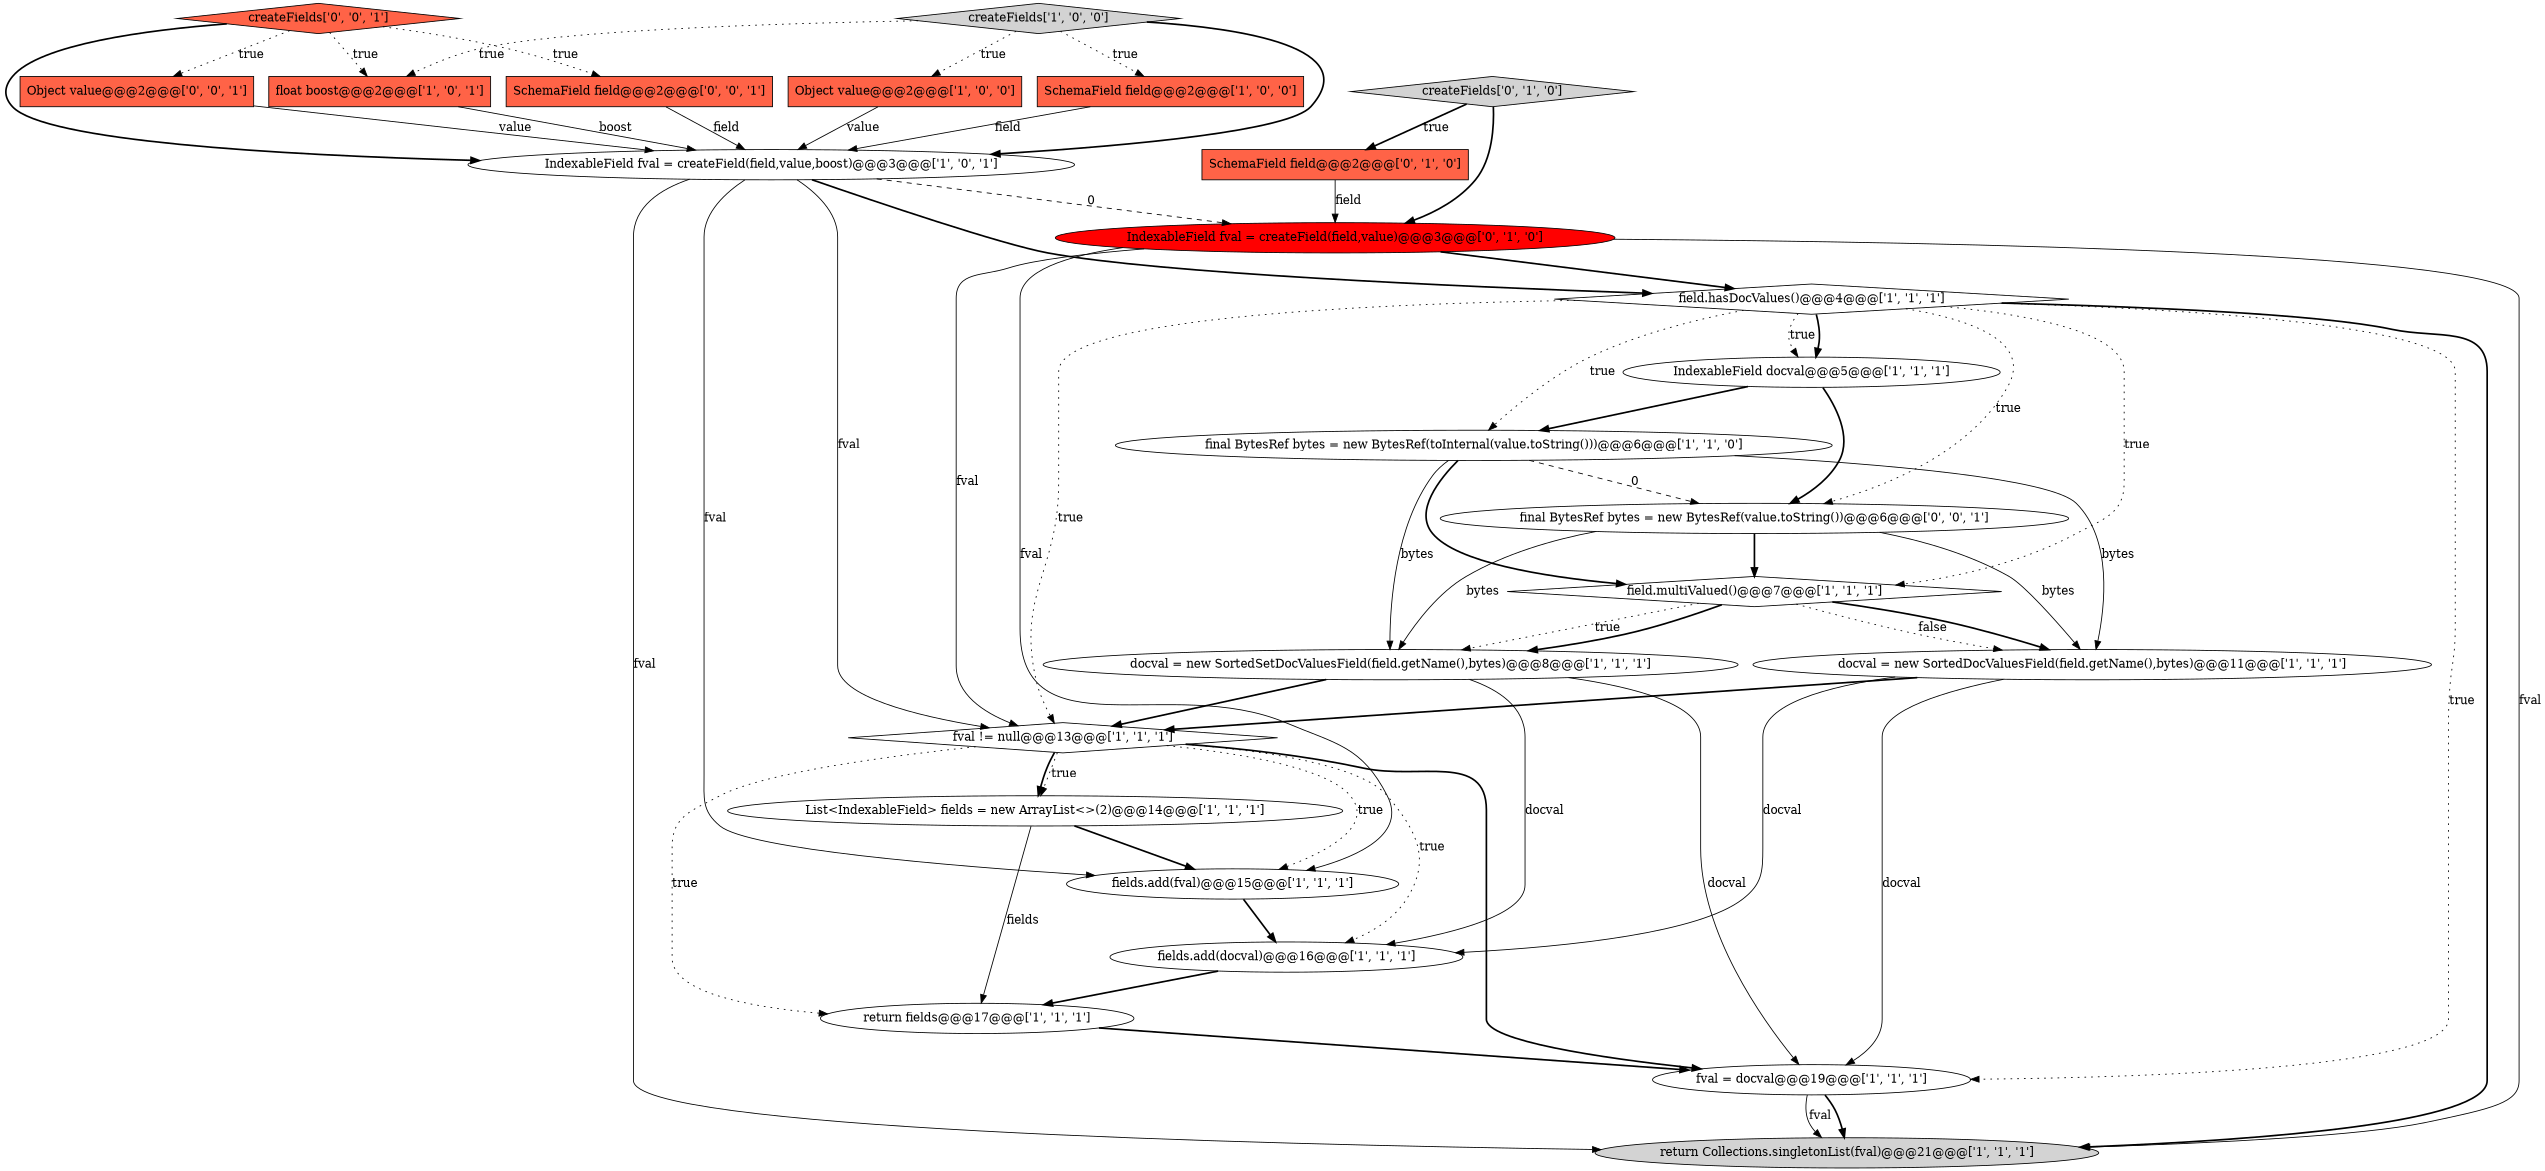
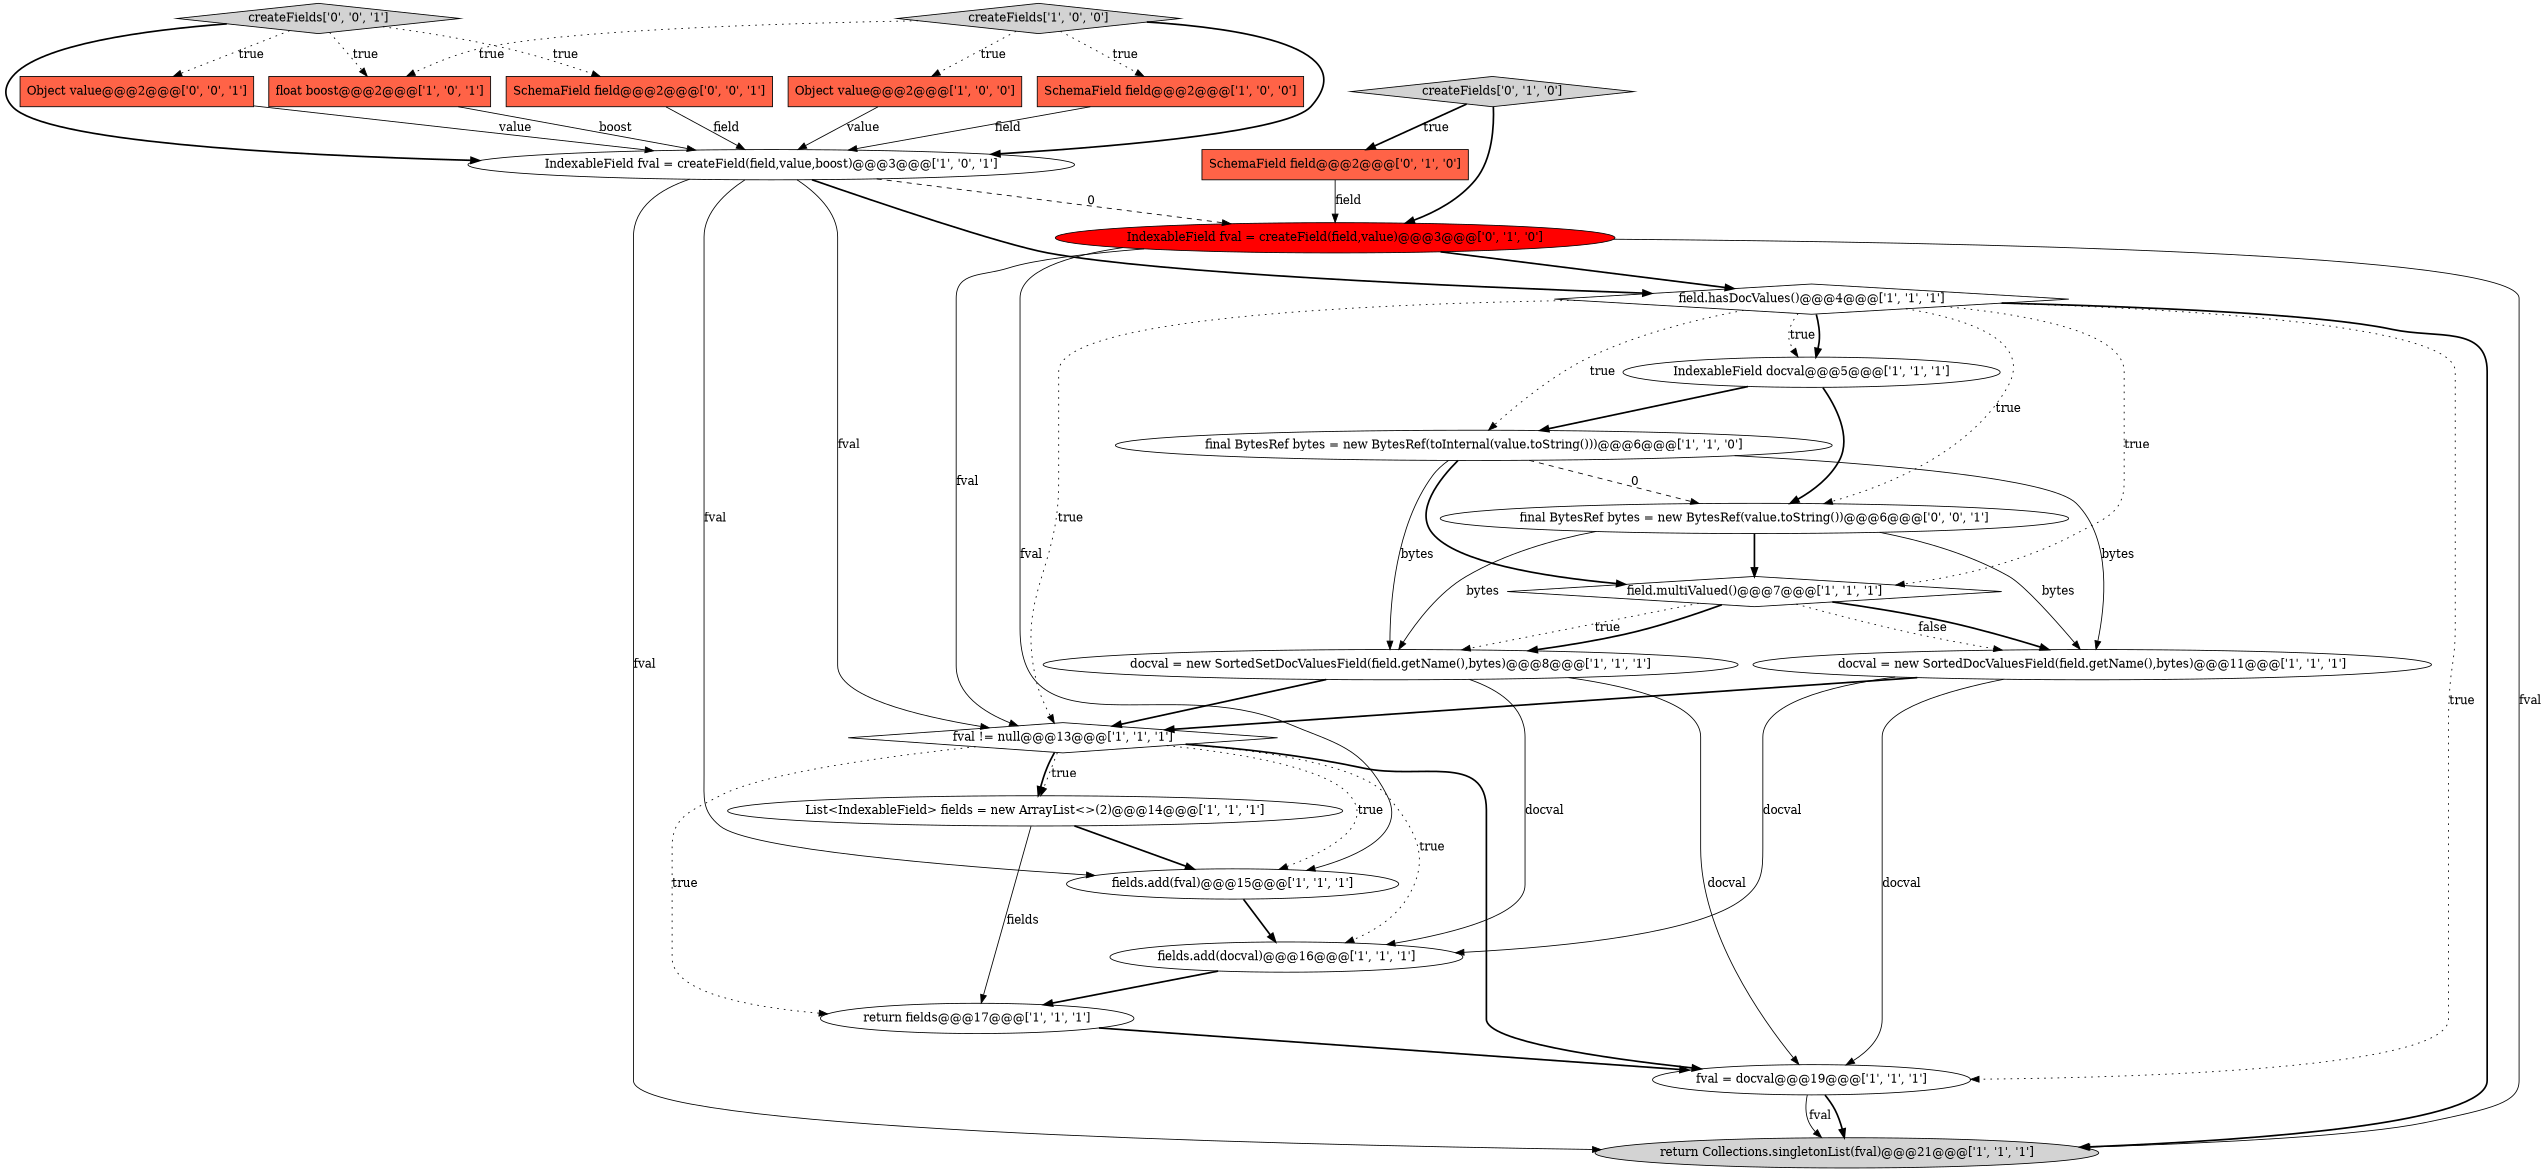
(318, 18) -> (318, 18)
